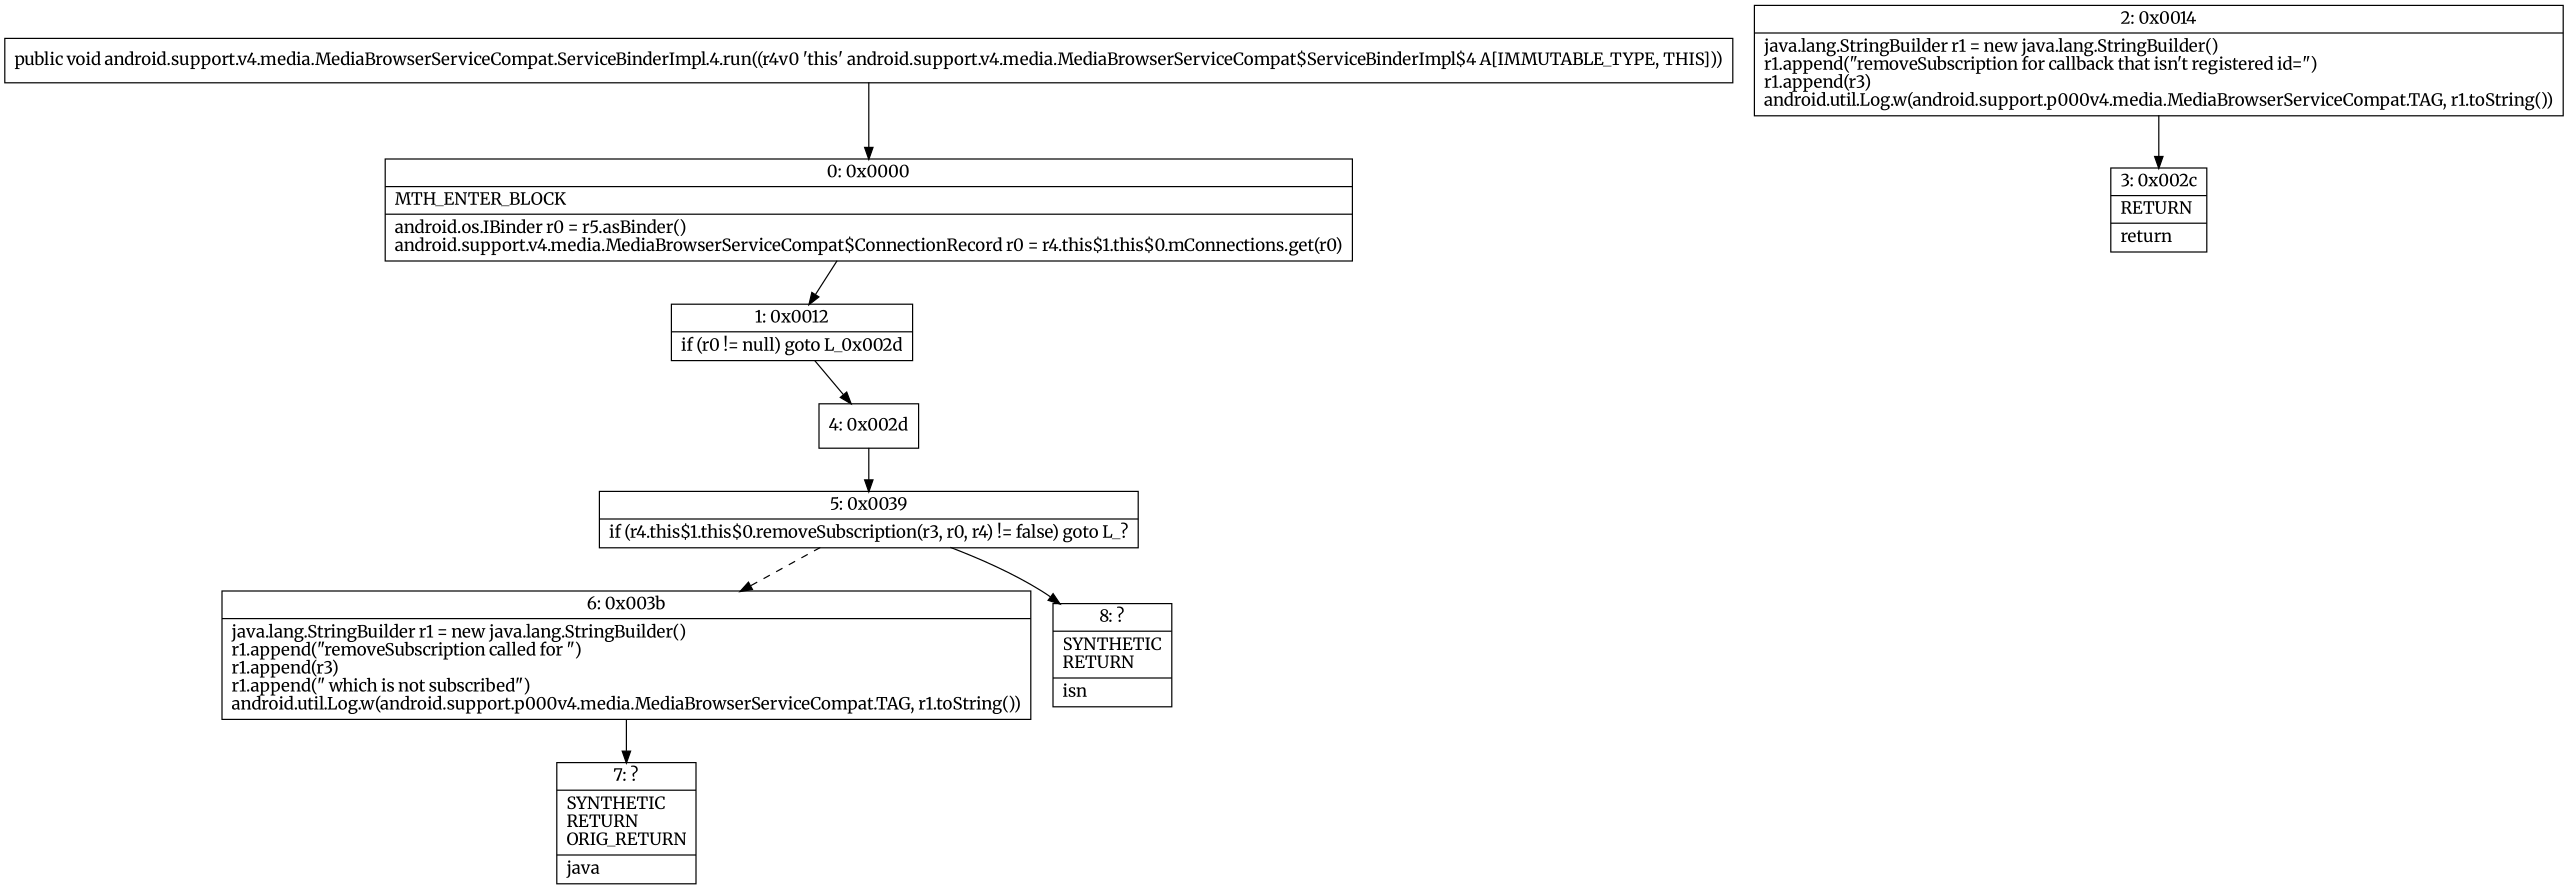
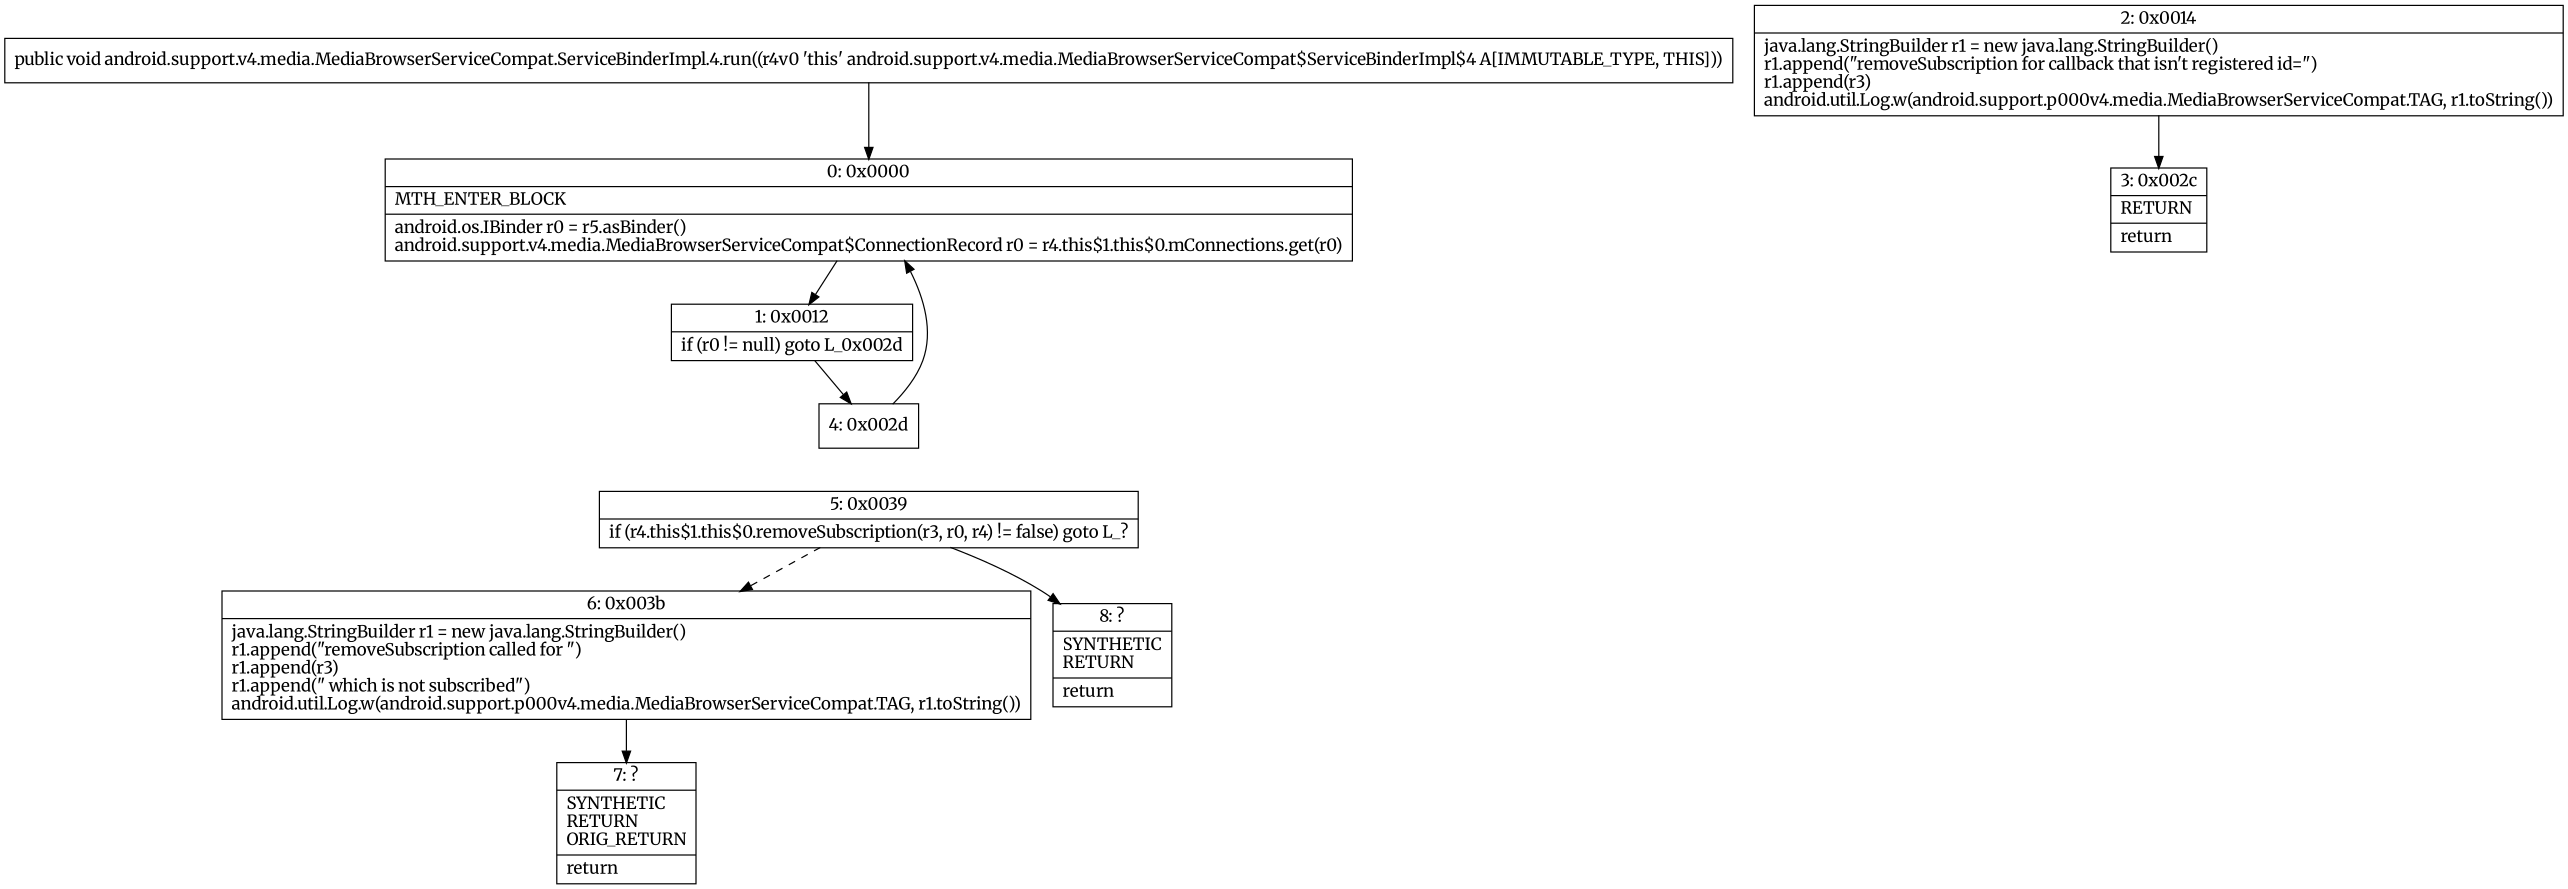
(869, 464) -> (927, 342)
(1075, 692) -> (1088, 692)
(583, 869) -> (592, 869)
